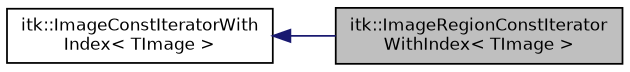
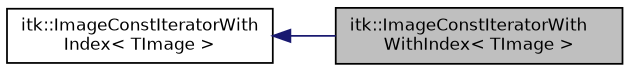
(479, 36) -> (479, 36)
